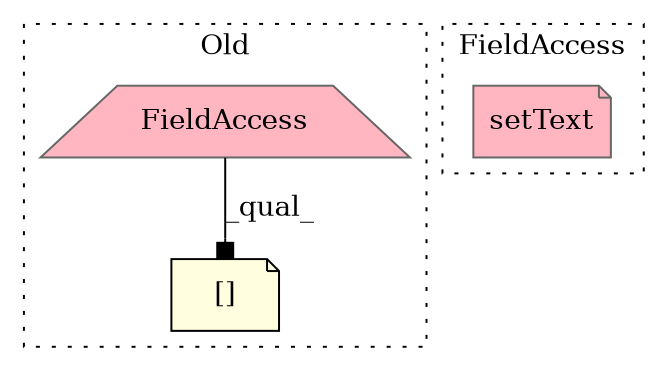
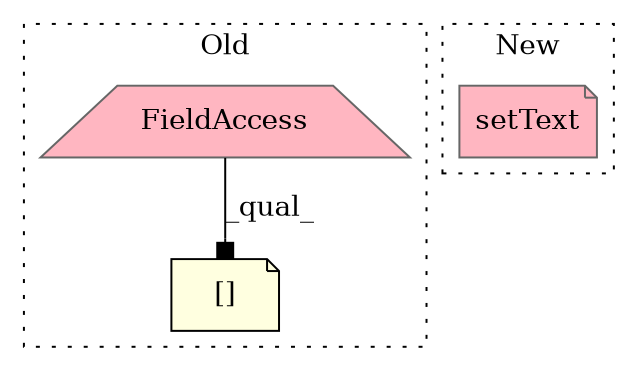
(543, 47) -> (528, 47)
